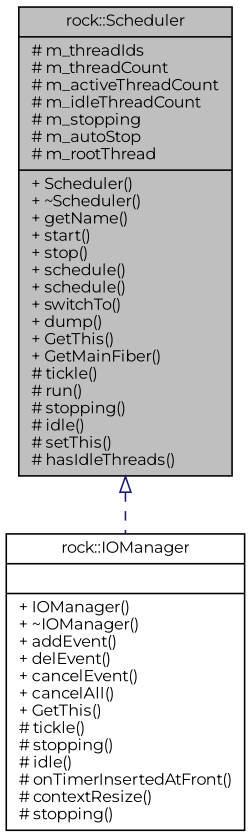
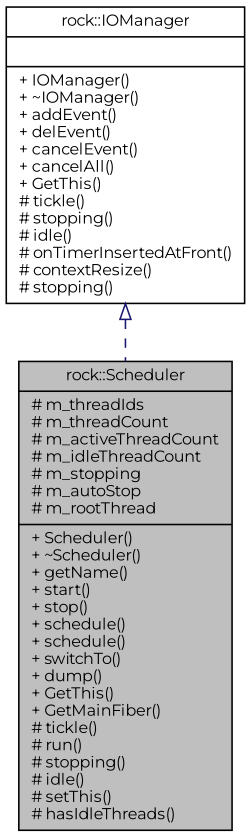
(125, 513) -> (125, 340)
